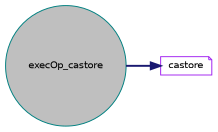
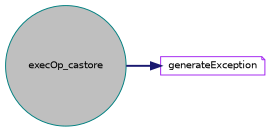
(186, 66) -> (213, 66)
